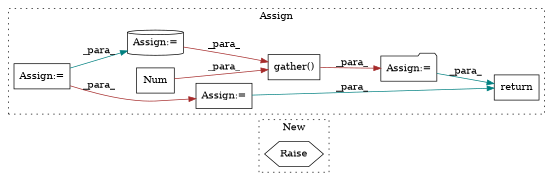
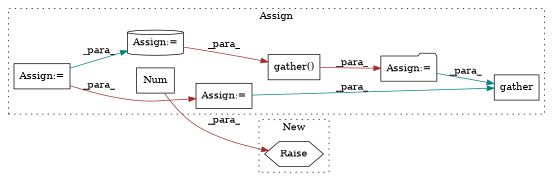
(218, 75) -> (207, 131)
(517, 88) -> (517, 88)
